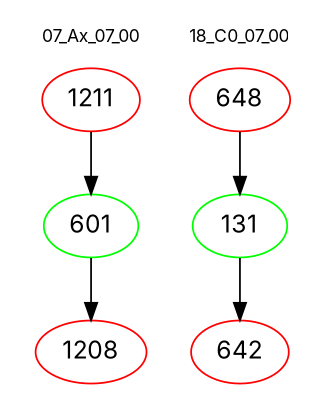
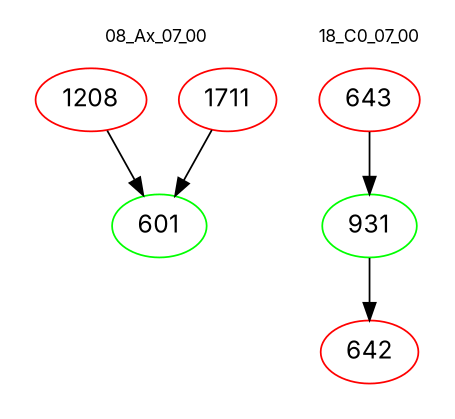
(91, 38) -> (156, 38)
(91, 100) -> (228, 100)
(240, 100) -> (370, 100)
(240, 226) -> (370, 226)
(91, 280) -> (121, 155)
